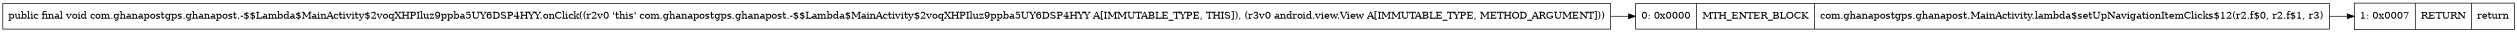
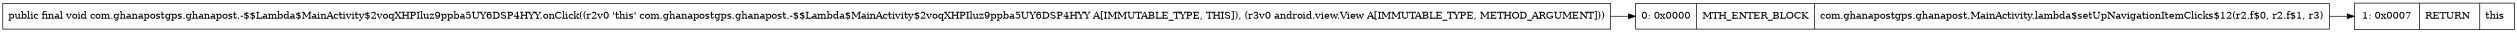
(2493, 16) -> (2495, 16)
